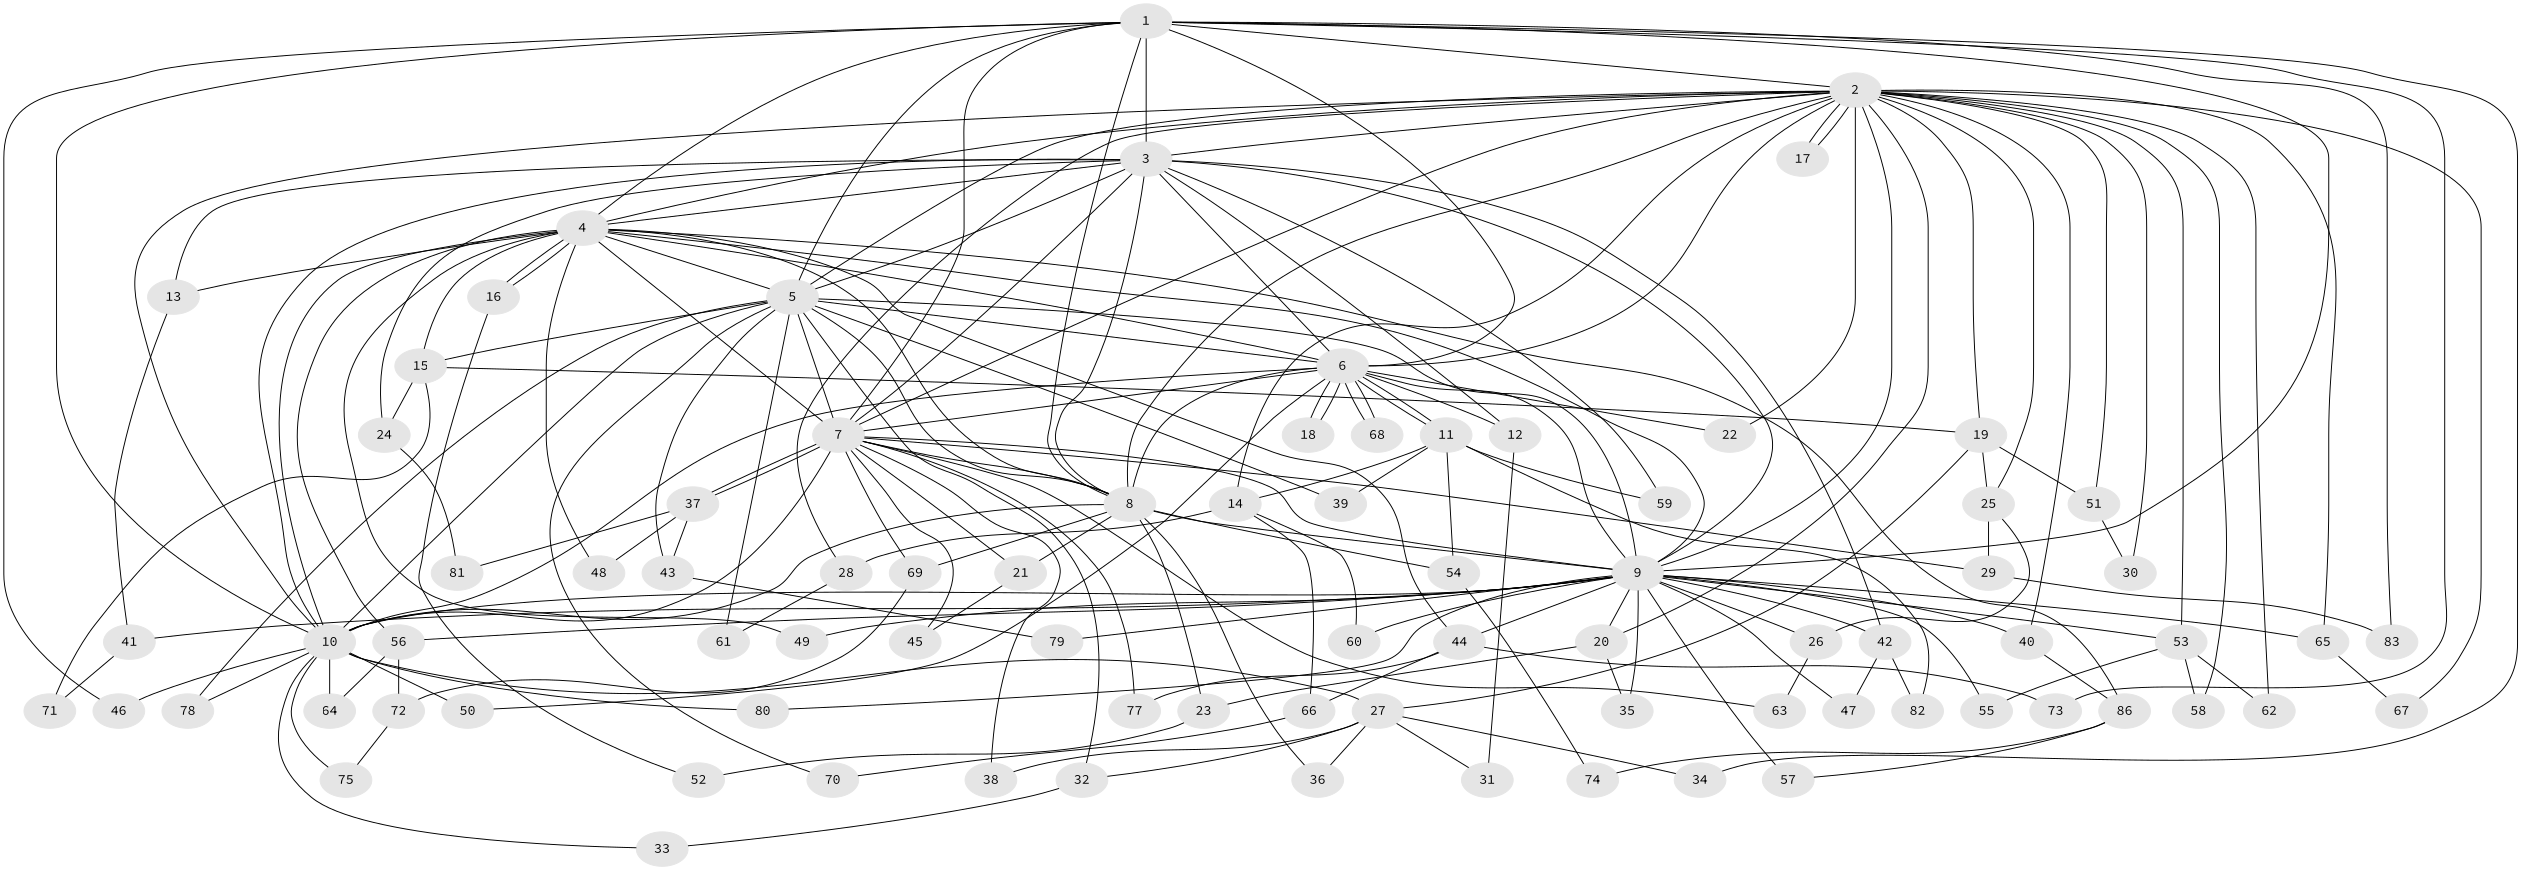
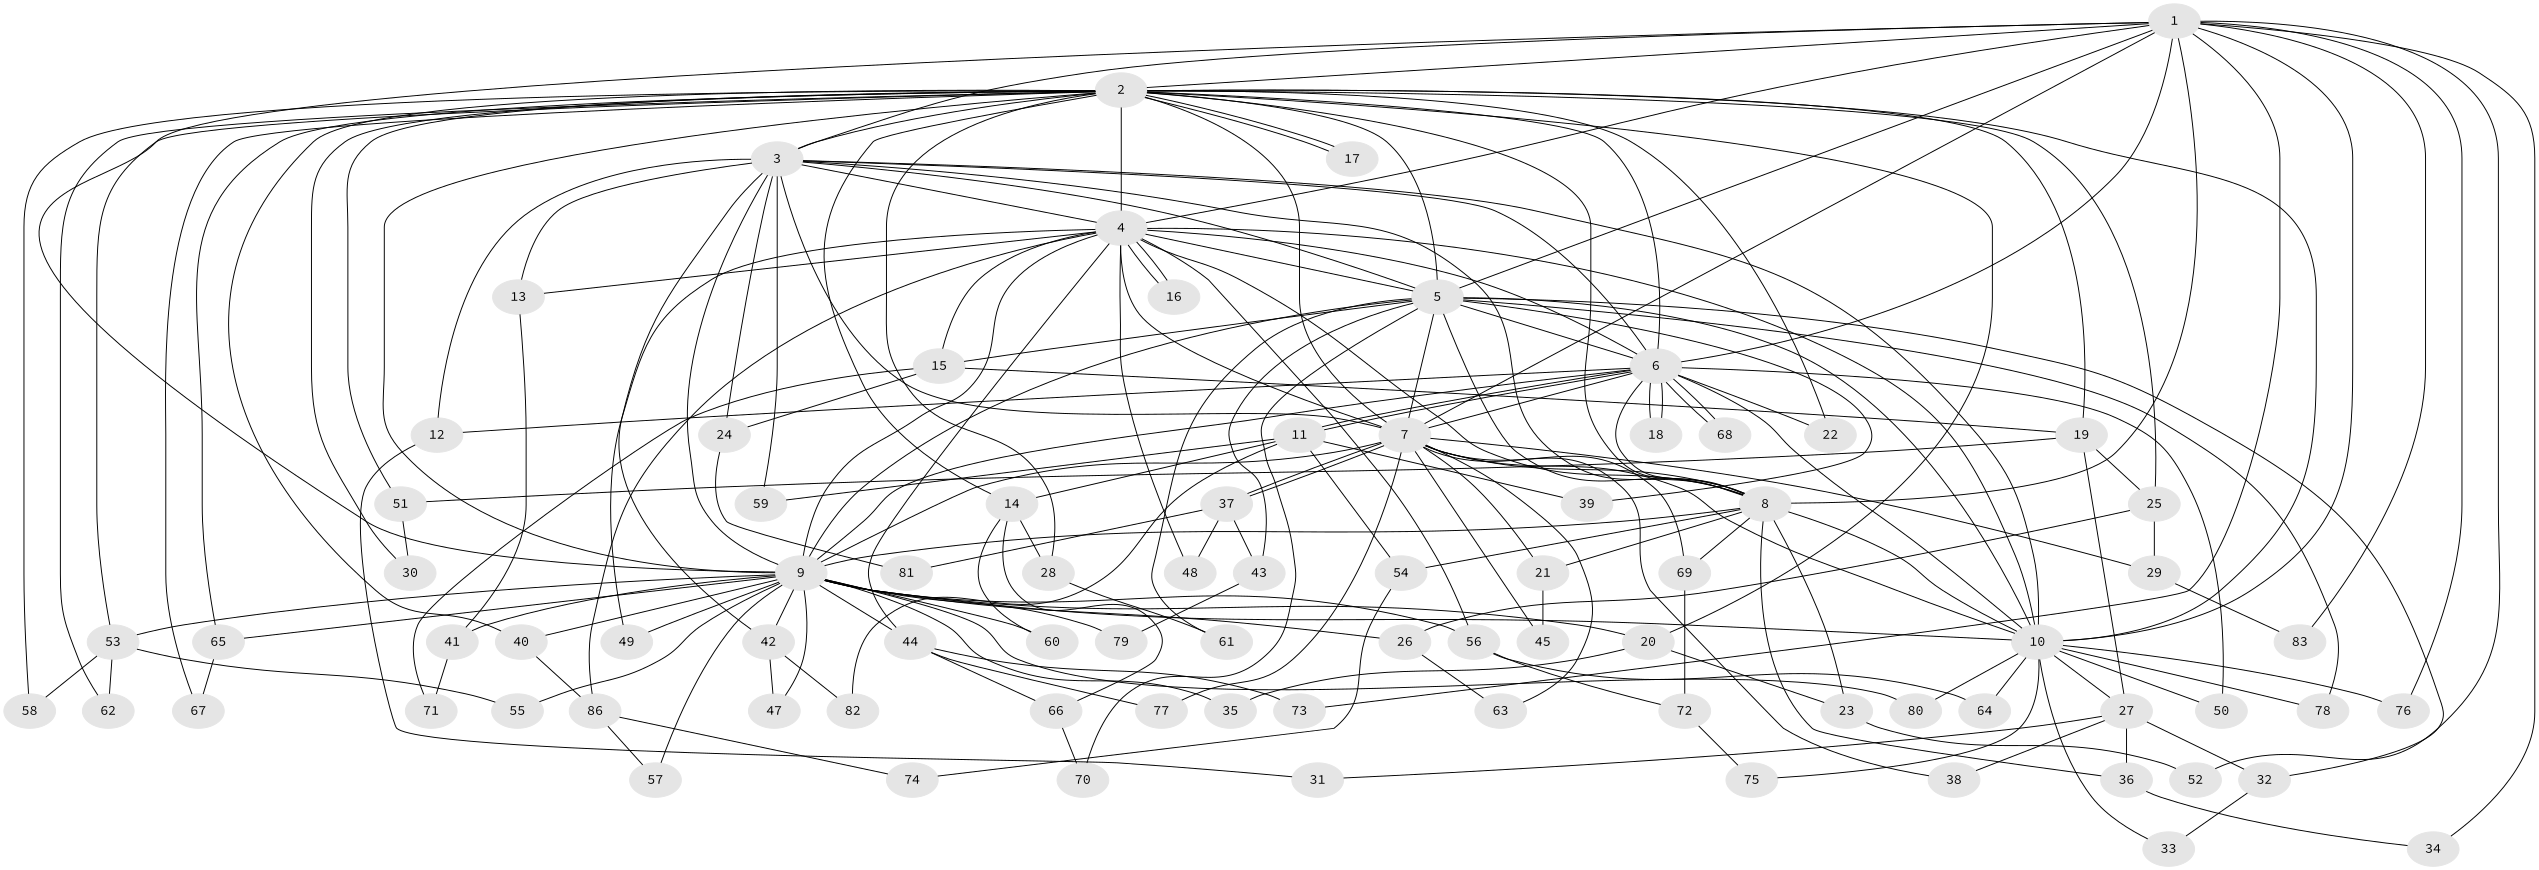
(419, 577) -> (2498, 389)
(119, 711) -> (2404, 711)
(1539, 744) -> (2275, 826)
